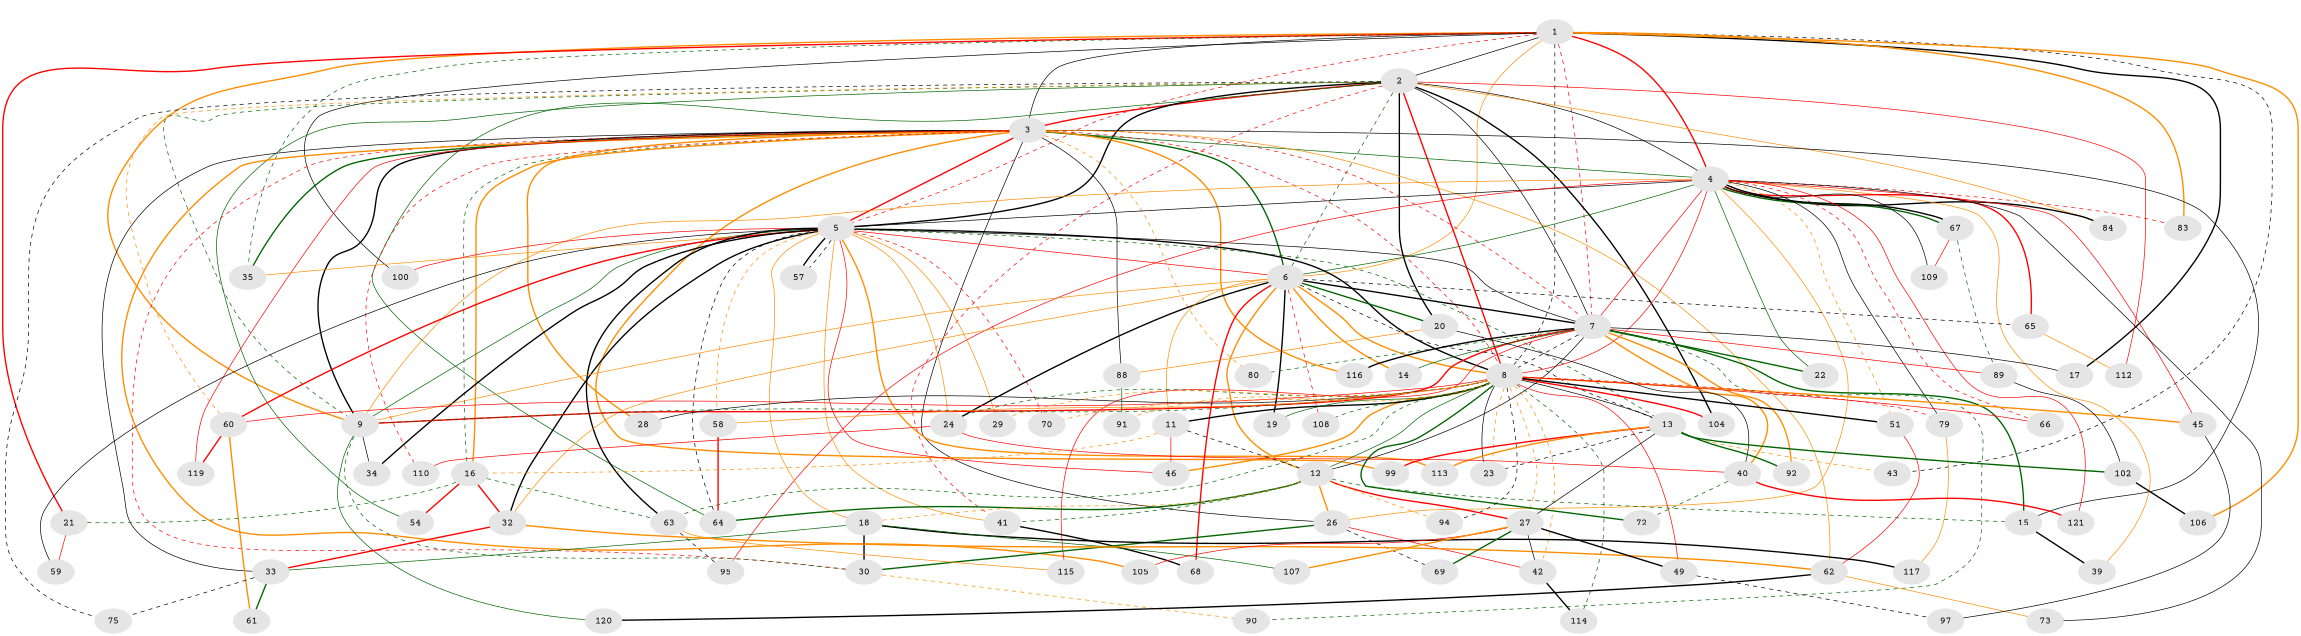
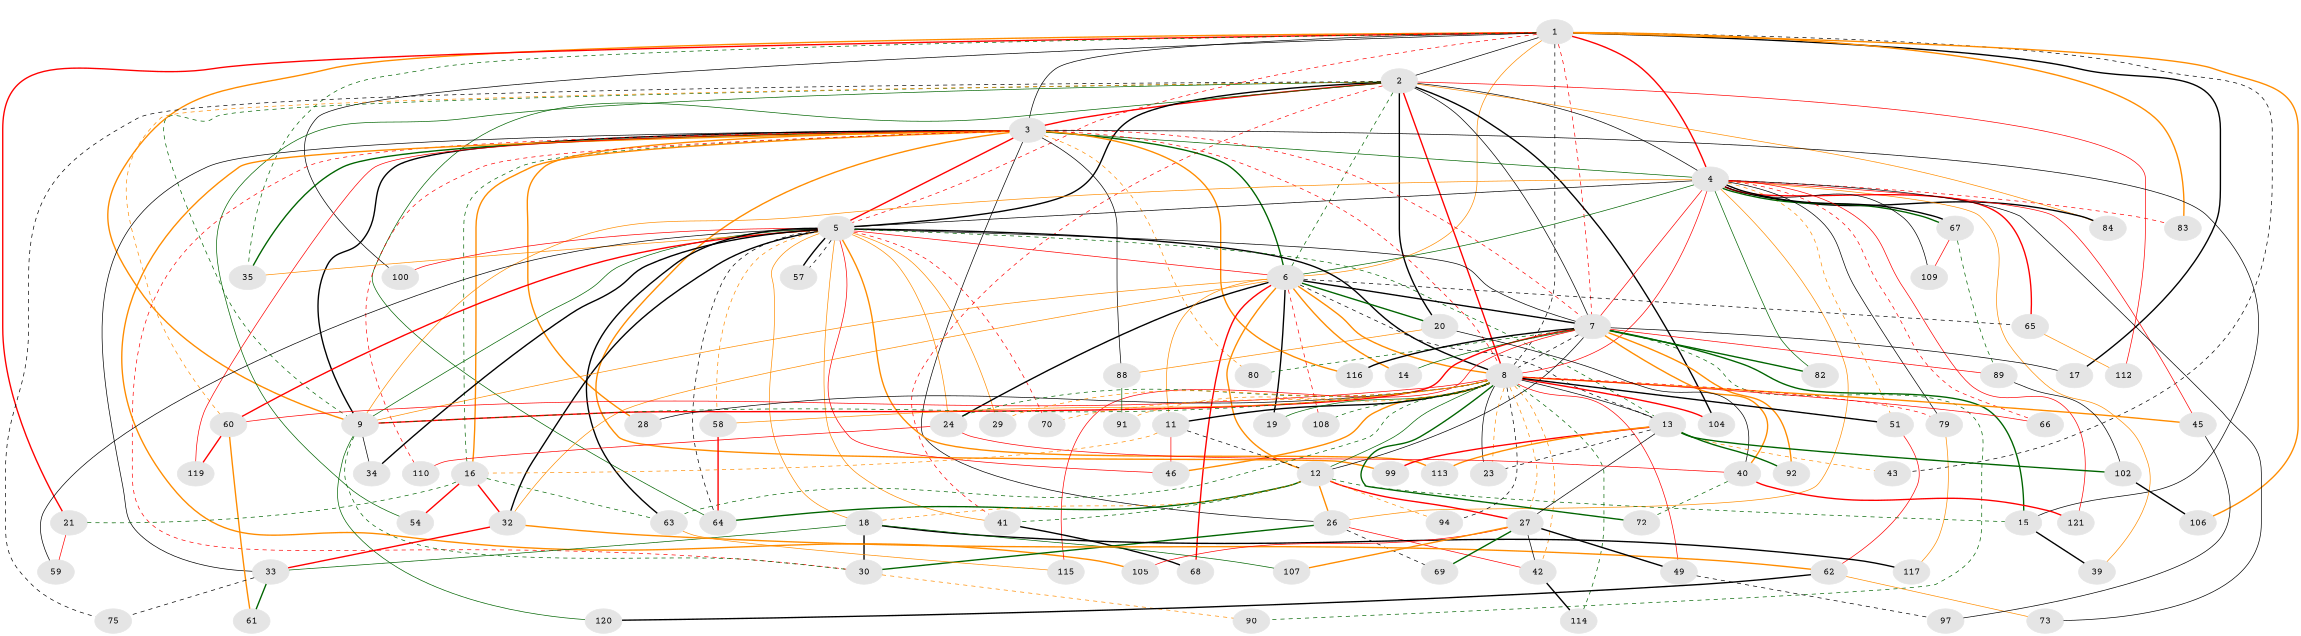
(1524, 218) -> none
(1820, 376) -> (1820, 376)
(726, 572) -> none
